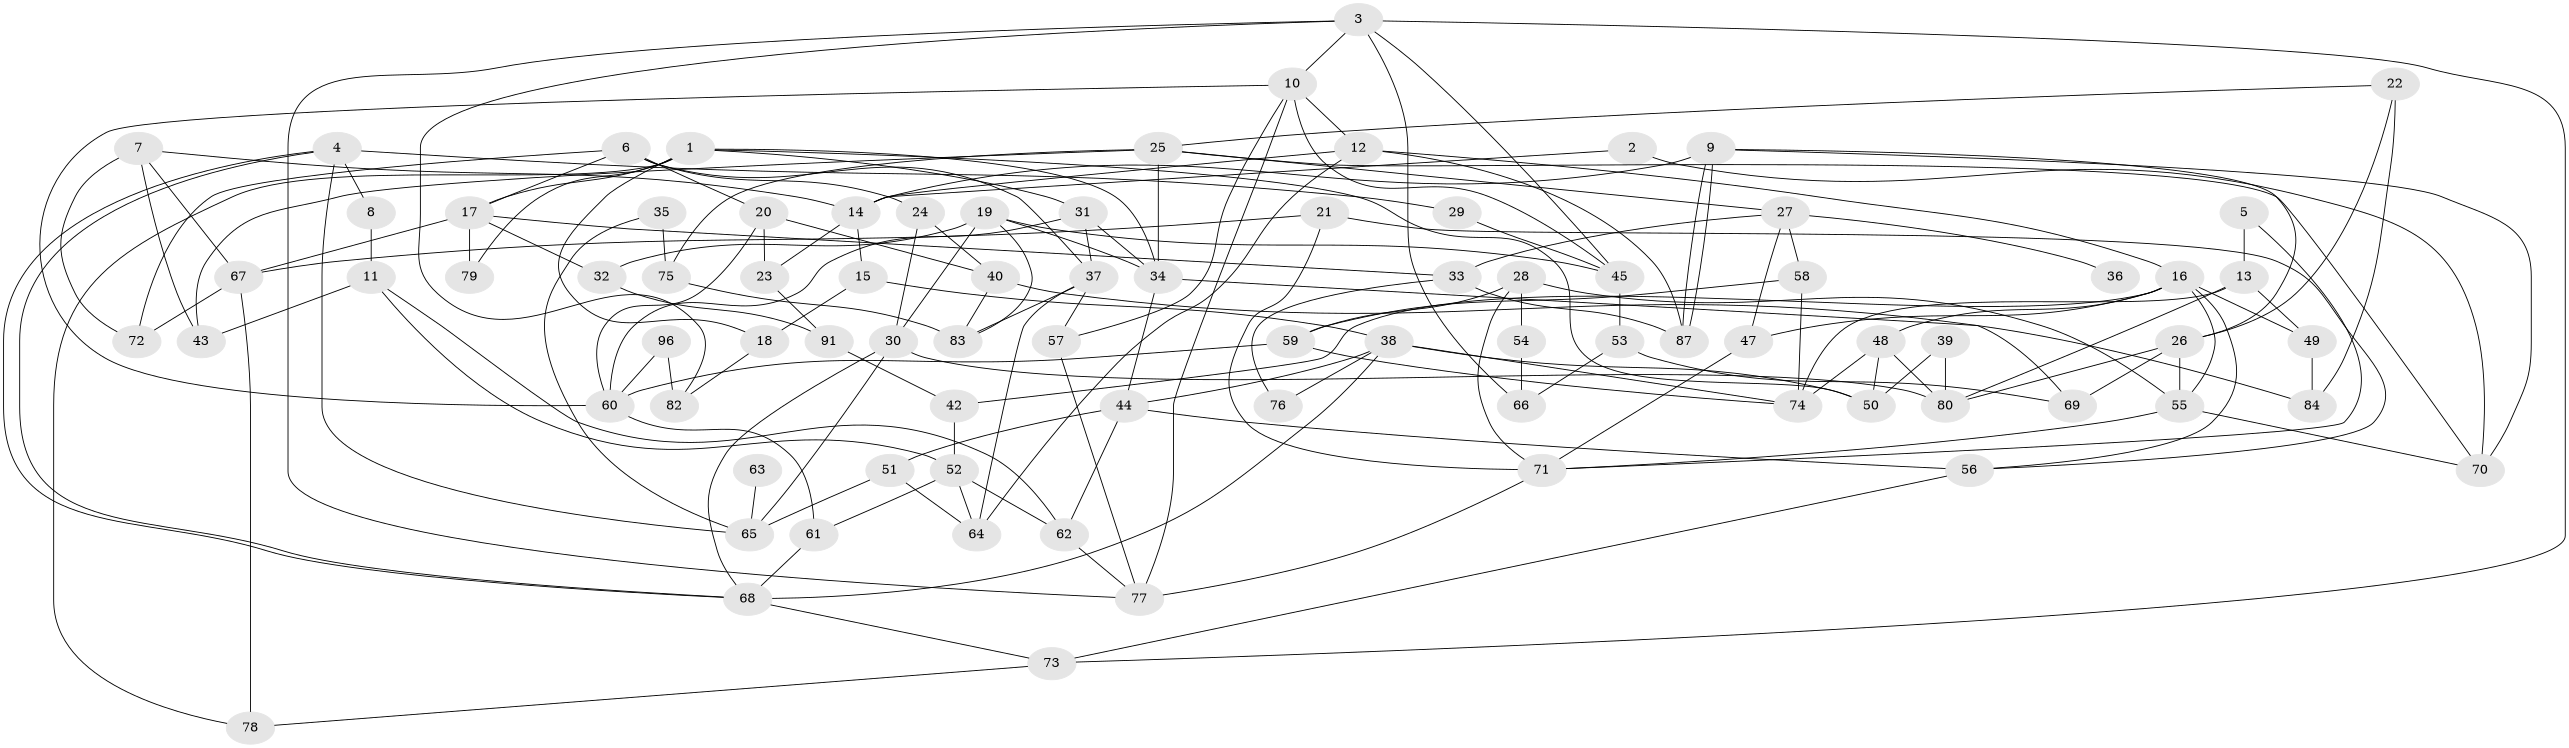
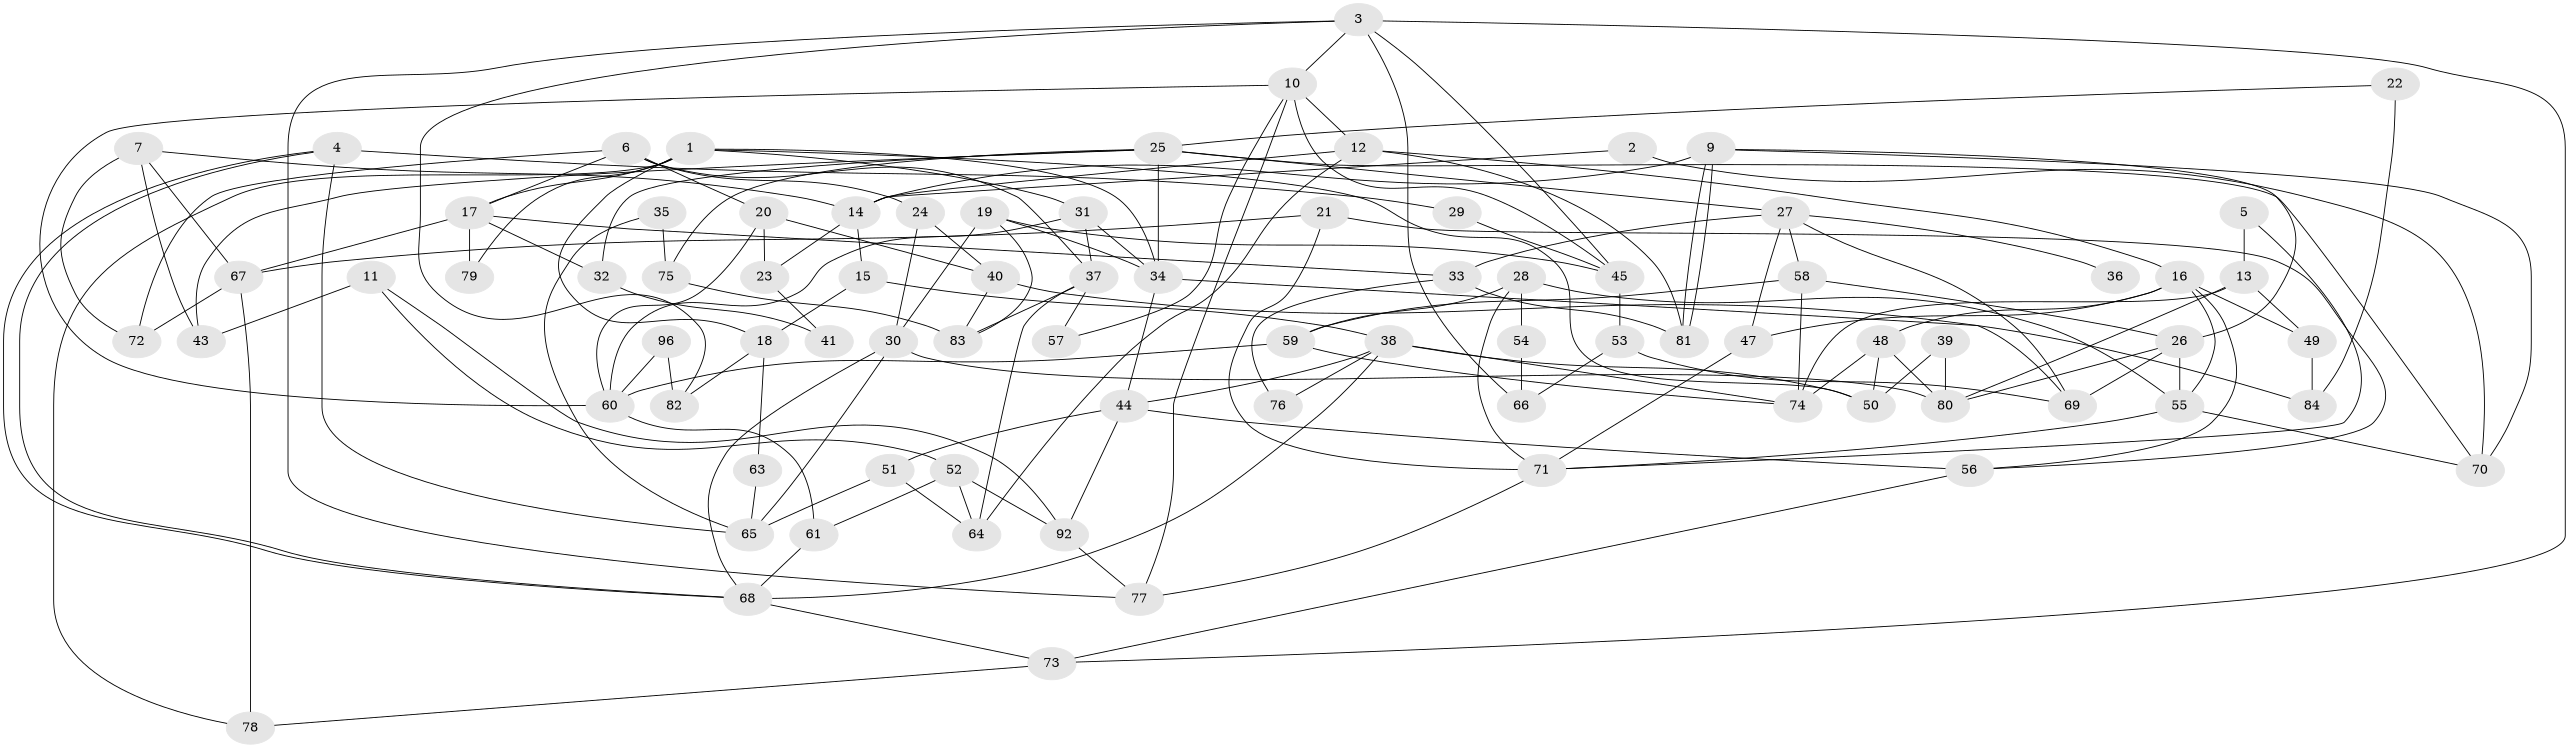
(371, 213) -> none
(793, 245) -> (845, 164)
(2332, 249) -> (1942, 298)
none -> (1950, 284)
(829, 342) -> (829, 342)
(1684, 342) -> (1684, 342)
none -> (761, 406)
(954, 406) -> none
(1100, 476) -> none
(1064, 535) -> (1064, 535)
